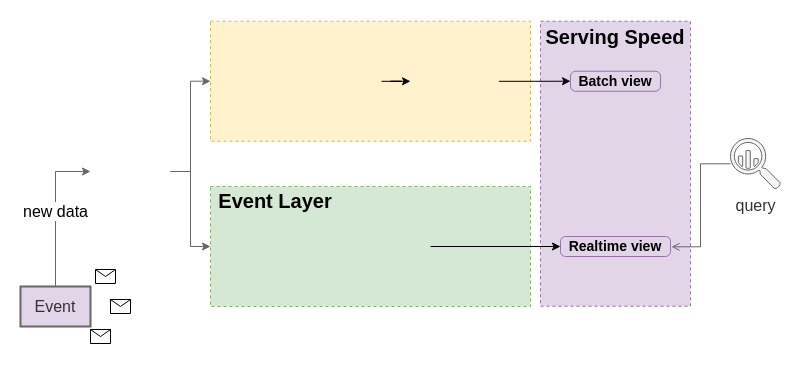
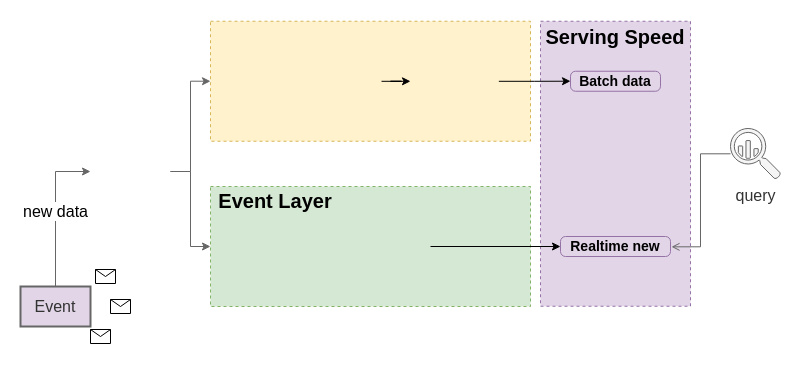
(616, 82) -> (616, 82)
(756, 164) -> (756, 154)
(616, 247) -> (616, 247)
